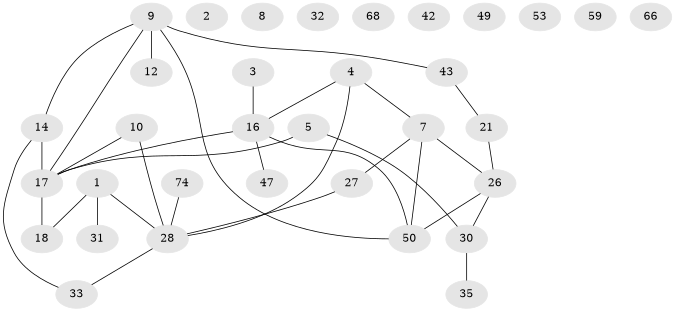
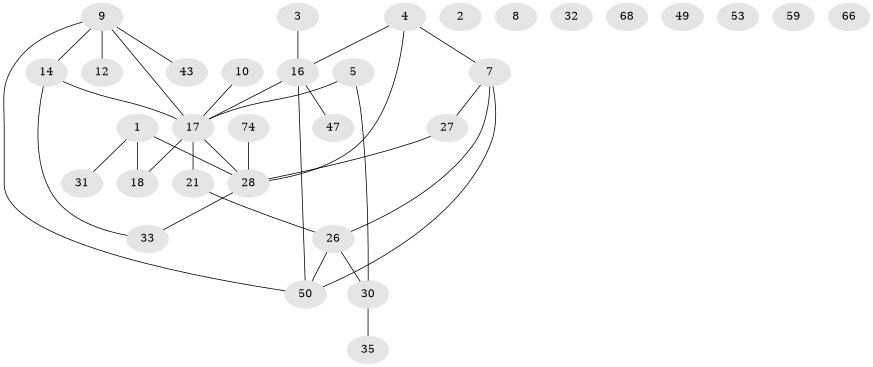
(429, 17) -> none
(467, 100) -> (193, 150)
(151, 184) -> (221, 156)
